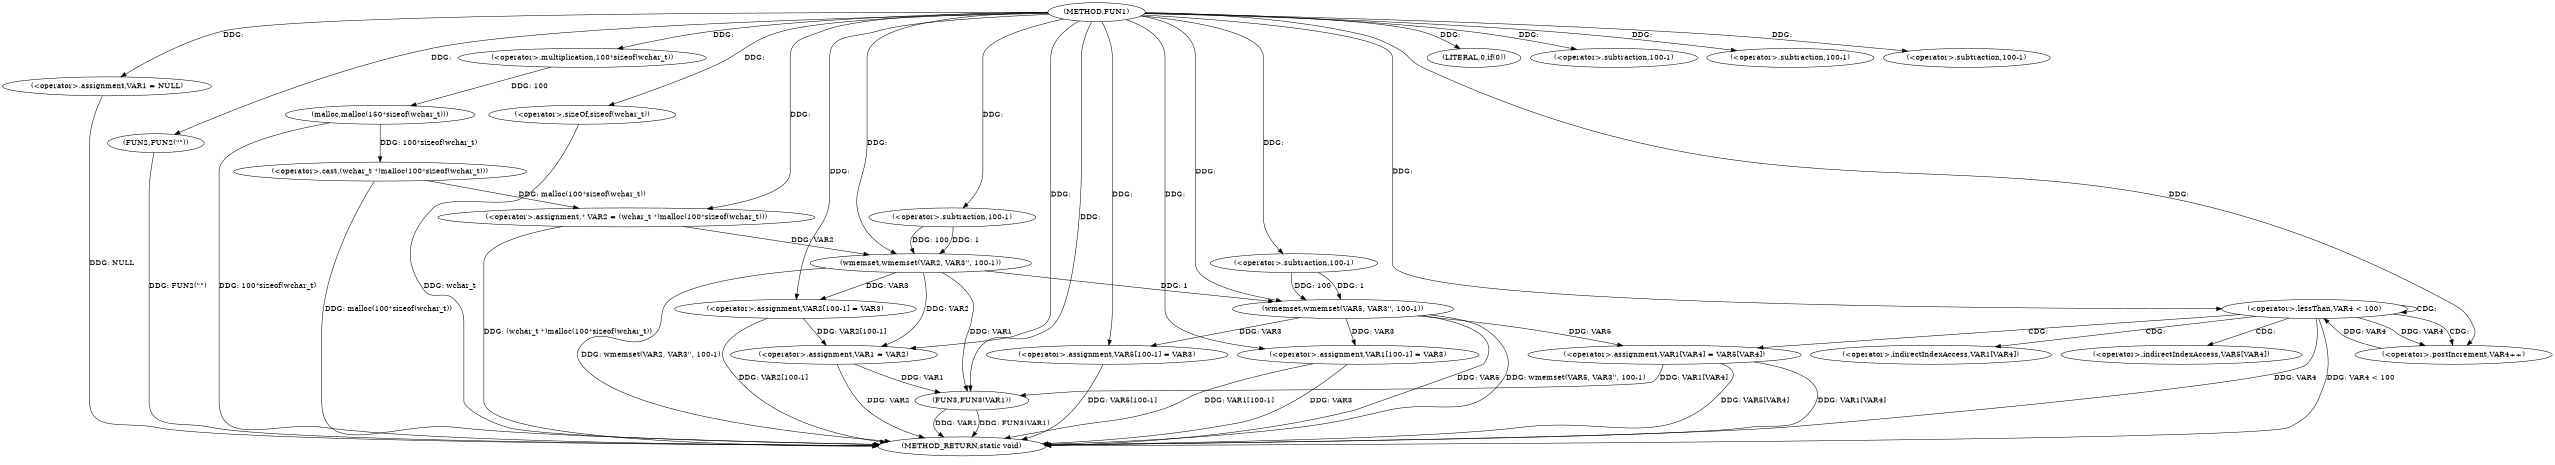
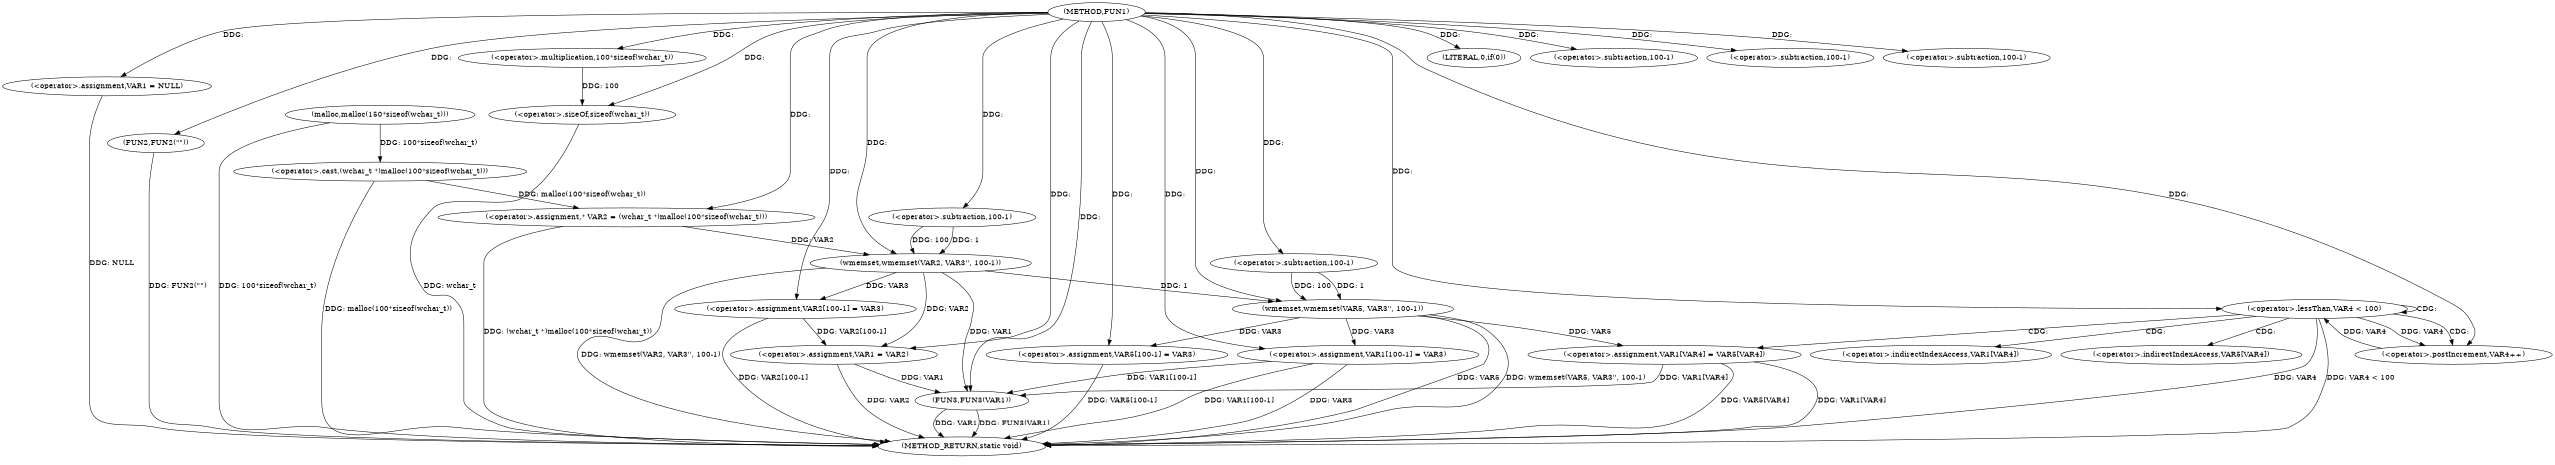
(484, 86) -> (582, 84)
none -> (1142, 372)
